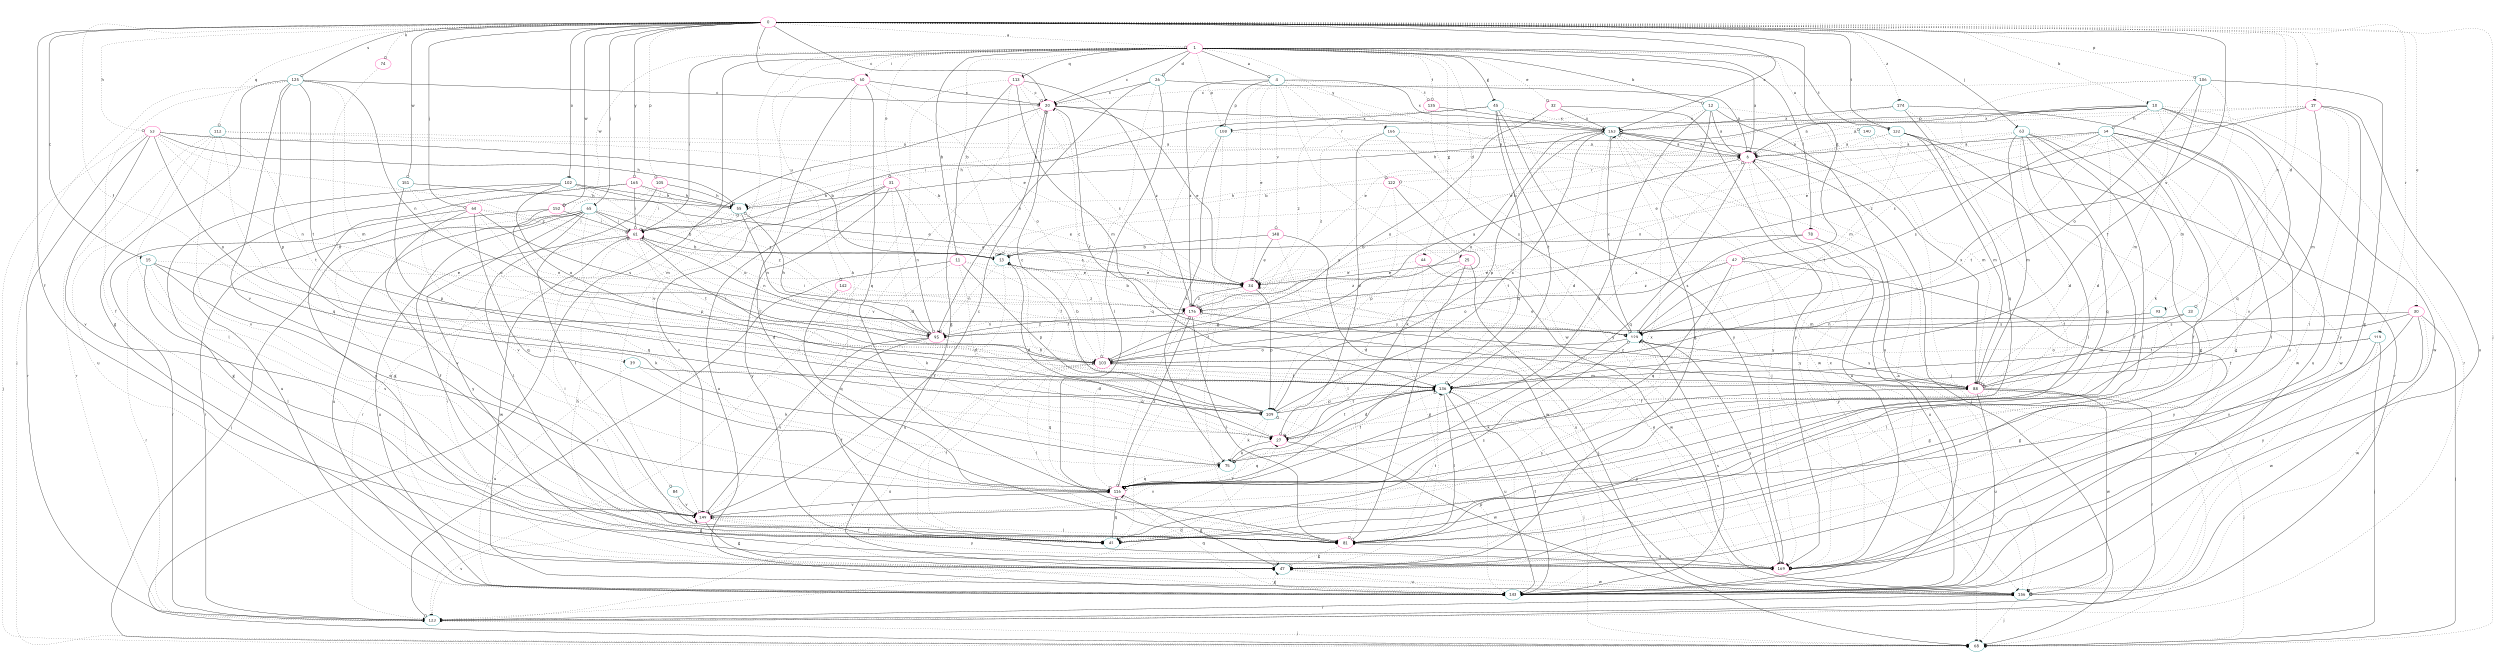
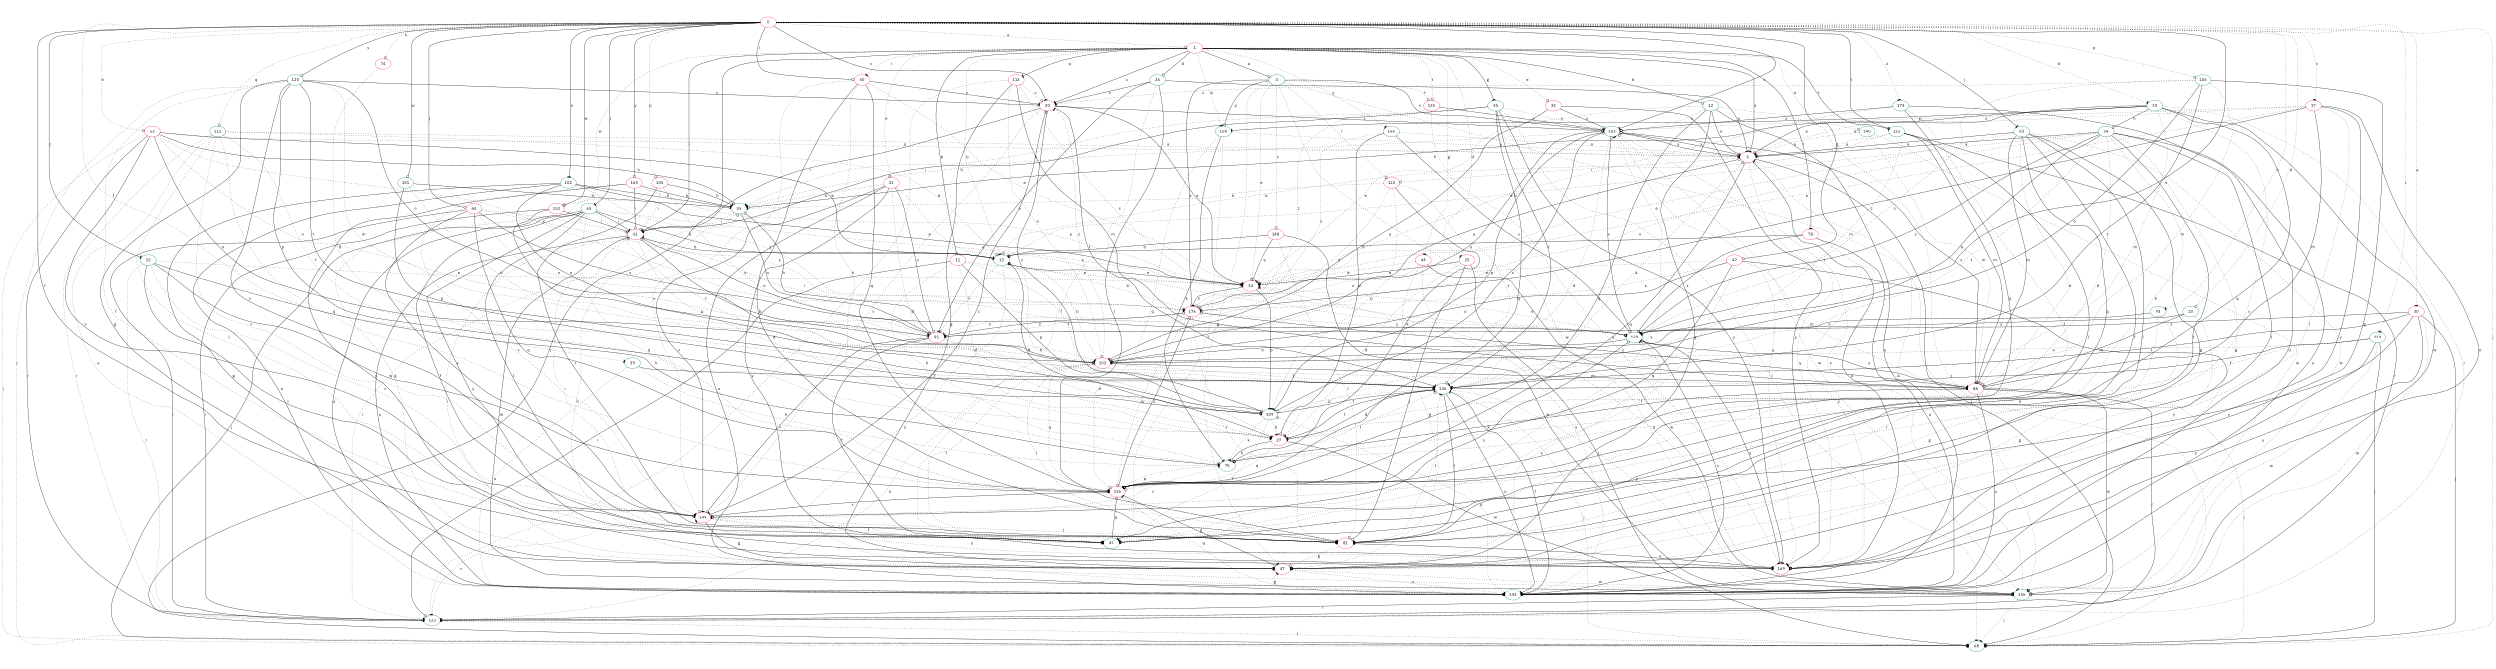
(1886, 144) -> (1886, 144)
(1141, 162) -> none
(843, 286) -> none
(760, 312) -> (760, 312)
none -> (1637, 344)
none -> (1805, 415)
(1246, 451) -> (1246, 451)
(675, 492) -> none
(1282, 569) -> (1282, 569)
(877, 588) -> (1274, 427)
